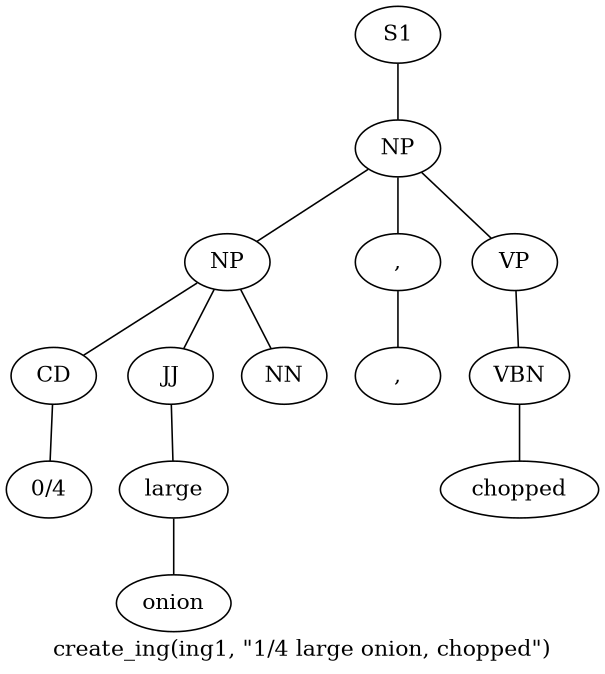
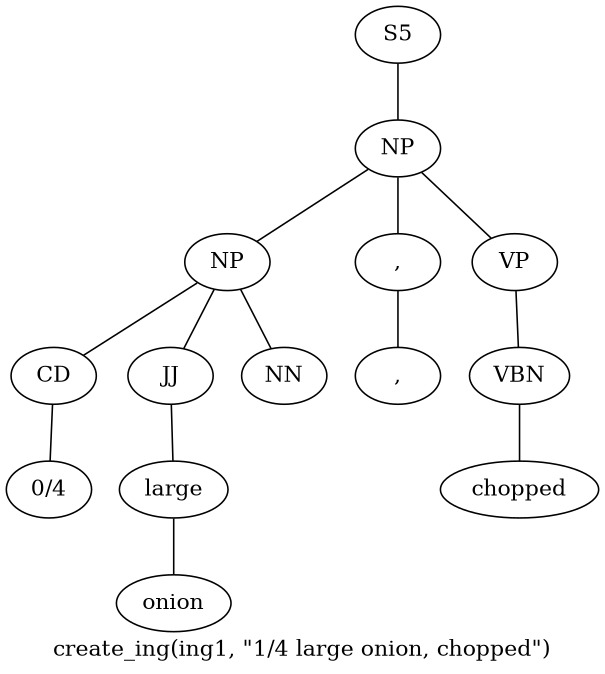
(398, 35) -> (398, 35)
